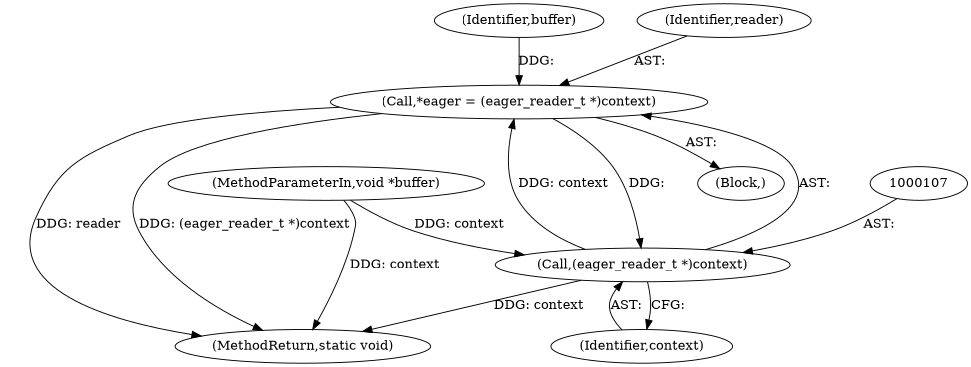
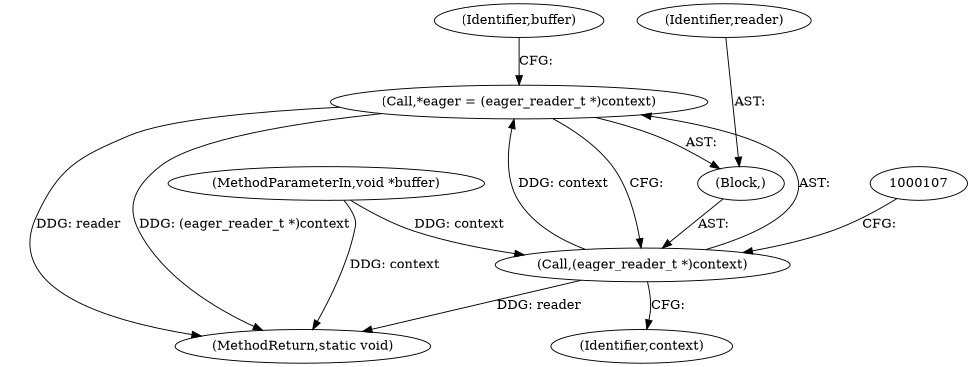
(628, 59) -> (732, 97)
(538, 61) -> (538, 61)
(649, 183) -> (649, 183)
(881, 224) -> (881, 224)
(539, 306) -> (539, 306)
(610, 310) -> (696, 221)
